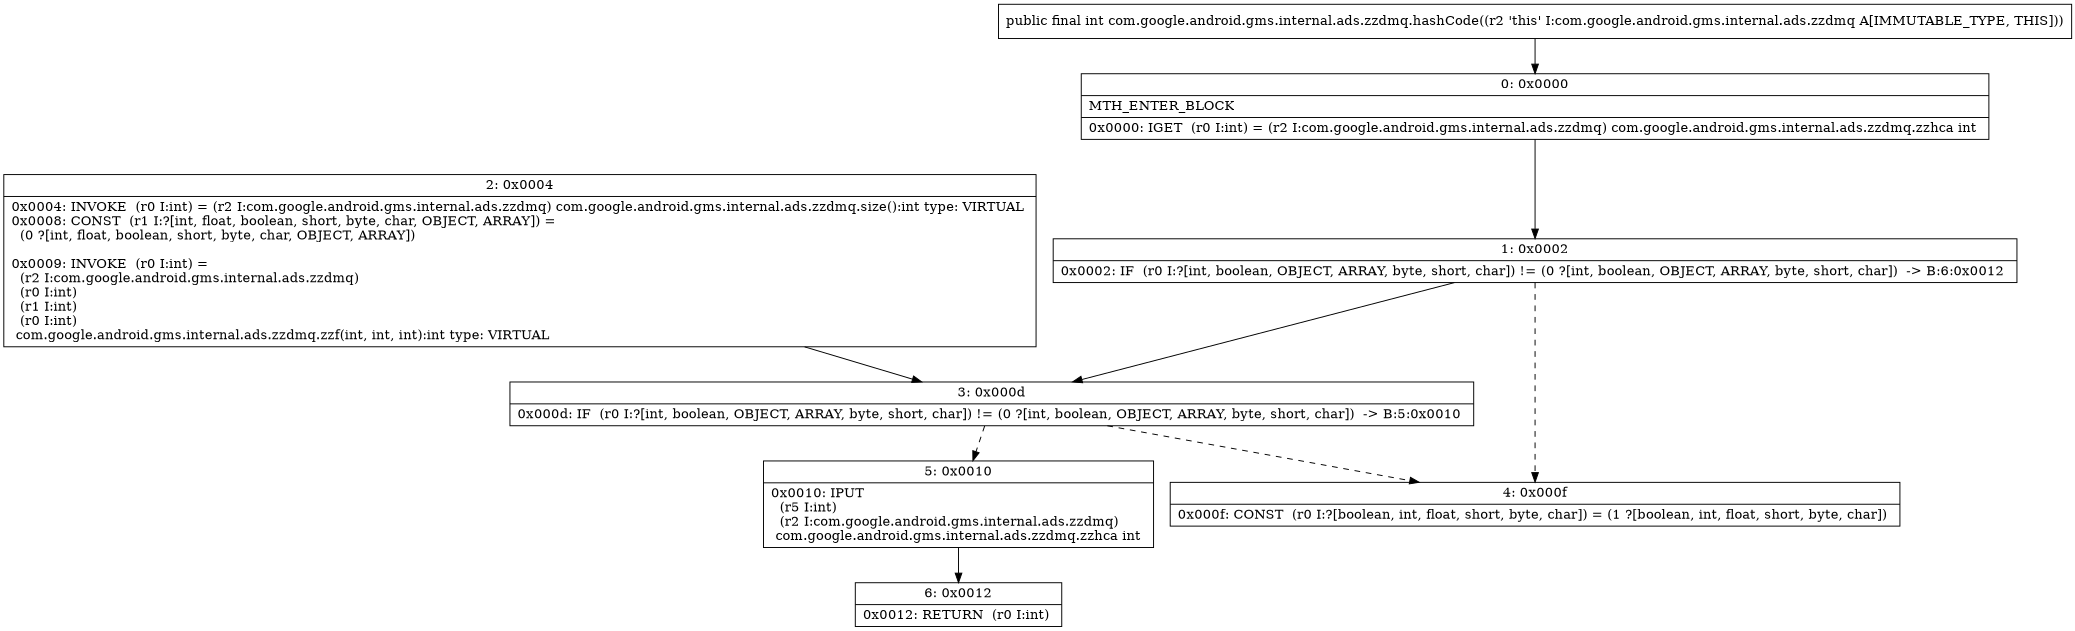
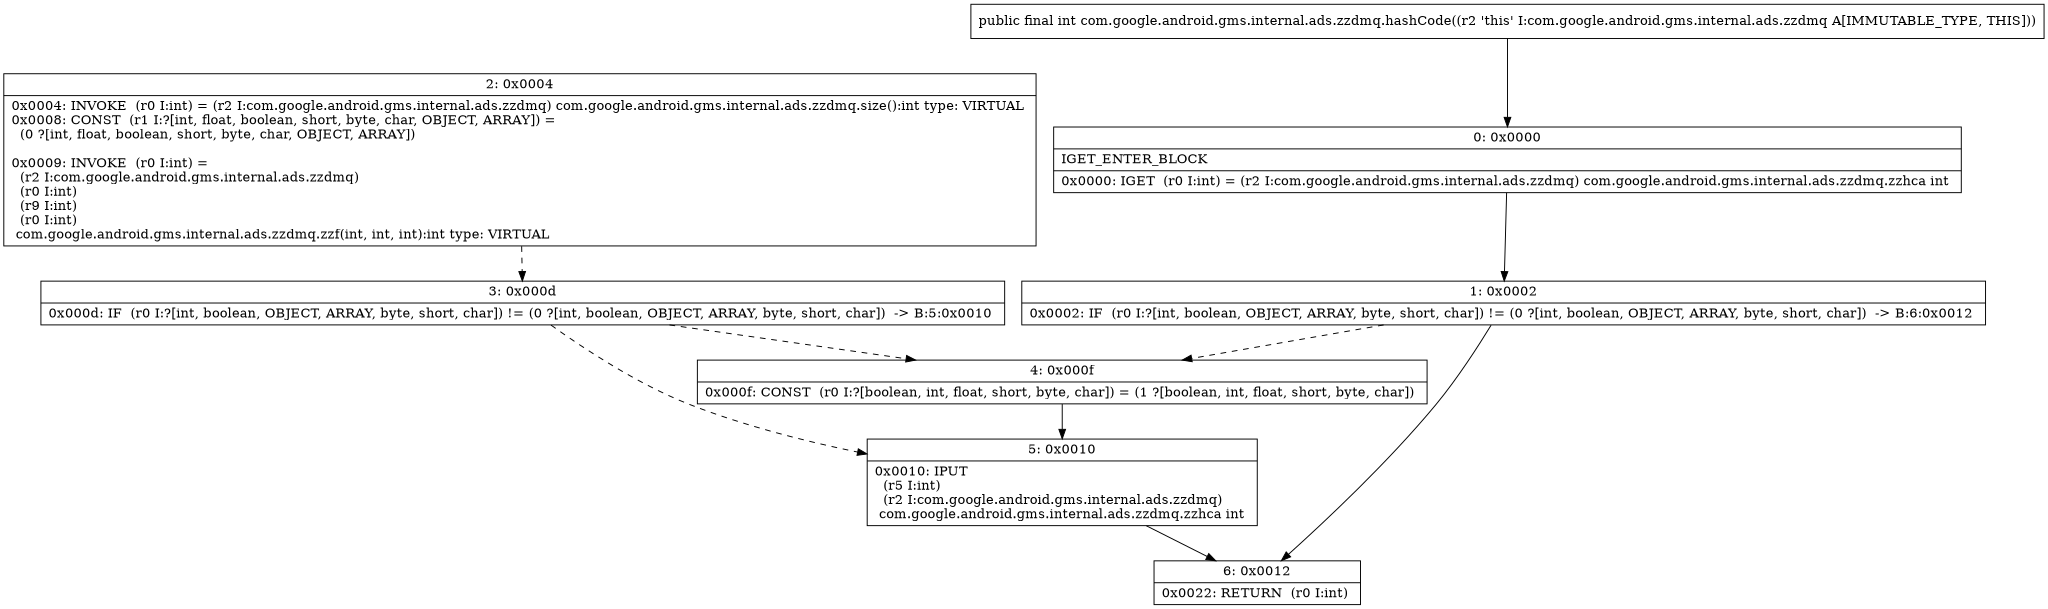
(1162, 106) -> (1135, 159)
(45, 307) -> (45, 206)
(1268, 331) -> (1398, 447)
(858, 363) -> (522, 259)
none -> (1062, 417)
(959, 615) -> (1257, 593)
